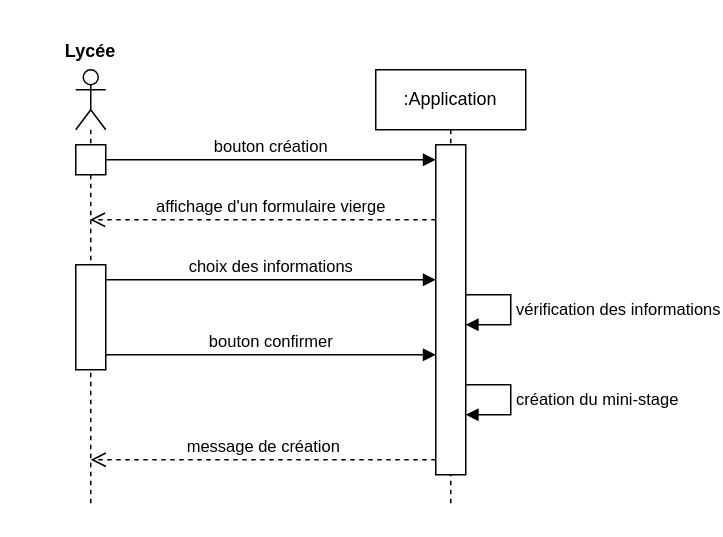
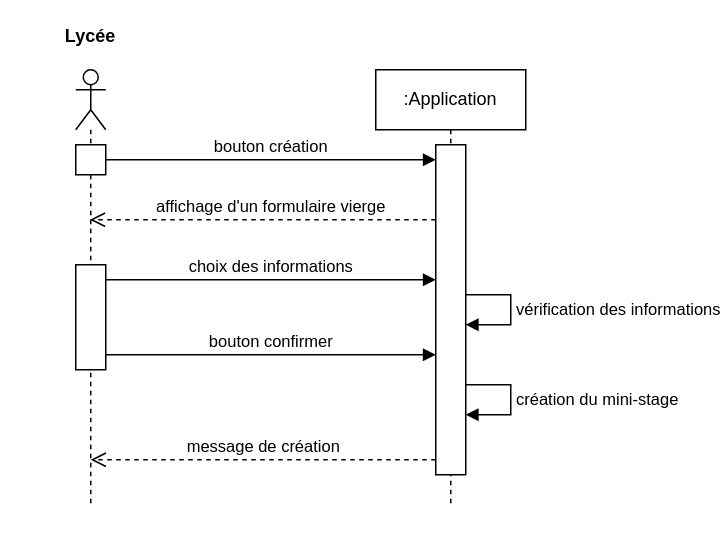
(91, 50) -> (91, 35)
